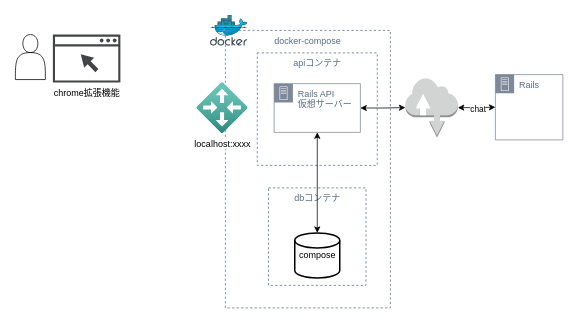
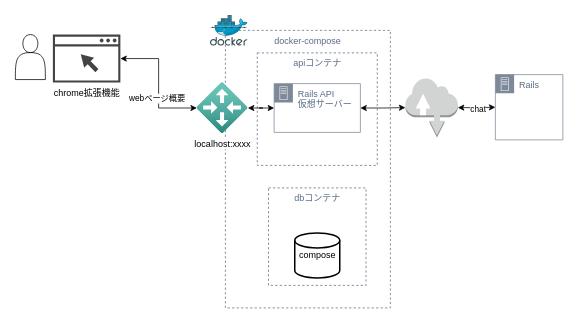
none -> (159, 67)
(317, 183) -> (260, 108)
